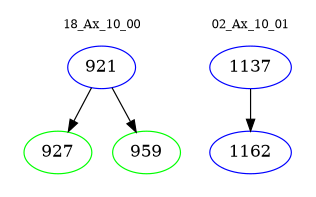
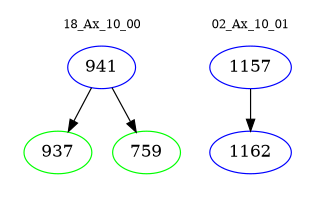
(102, 67) -> (102, 67)
(251, 67) -> (251, 67)
(58, 152) -> (58, 152)
(147, 152) -> (147, 152)
